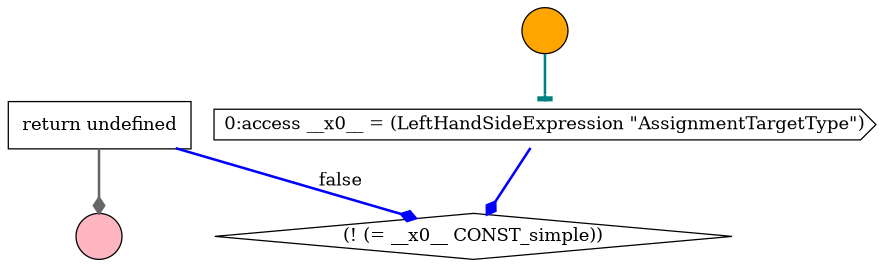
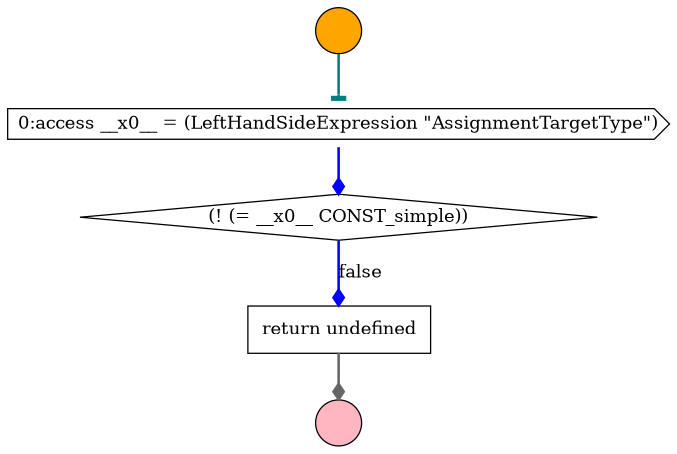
(288, 181) -> (339, 265)
